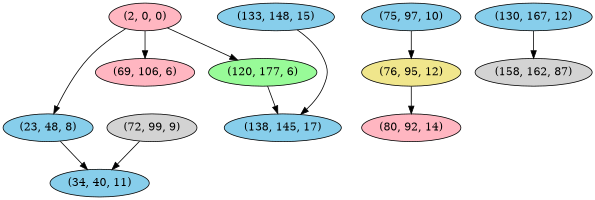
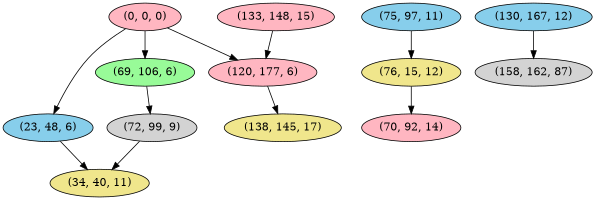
(145, 17) -> (145, 17)
(276, 17) -> (276, 17)
(411, 17) -> (411, 17)
(327, 67) -> (270, 41)
(145, 72) -> (145, 72)
(263, 72) -> (263, 72)
(411, 72) -> (411, 72)
none -> (148, 96)
(48, 128) -> (48, 128)
(283, 128) -> (283, 128)
(411, 128) -> (411, 128)
(100, 183) -> (100, 183)
